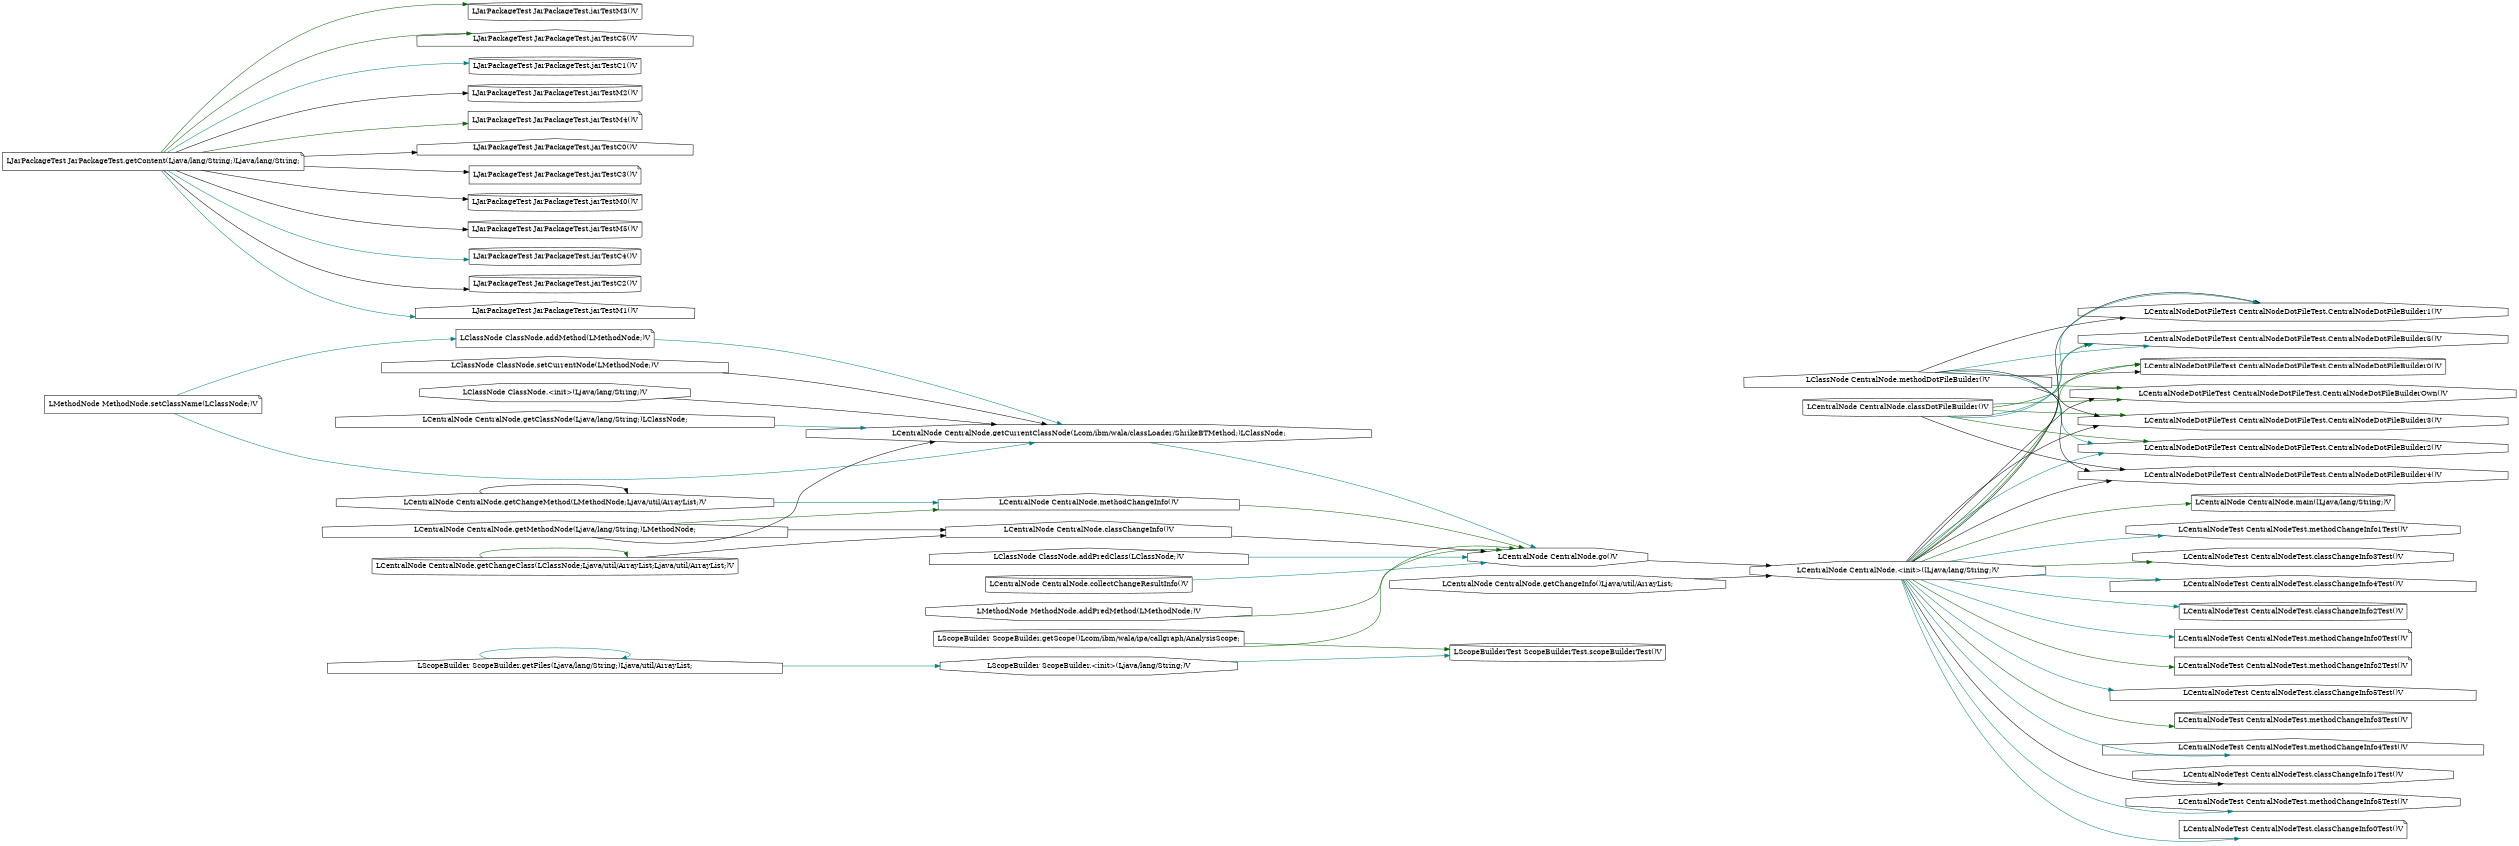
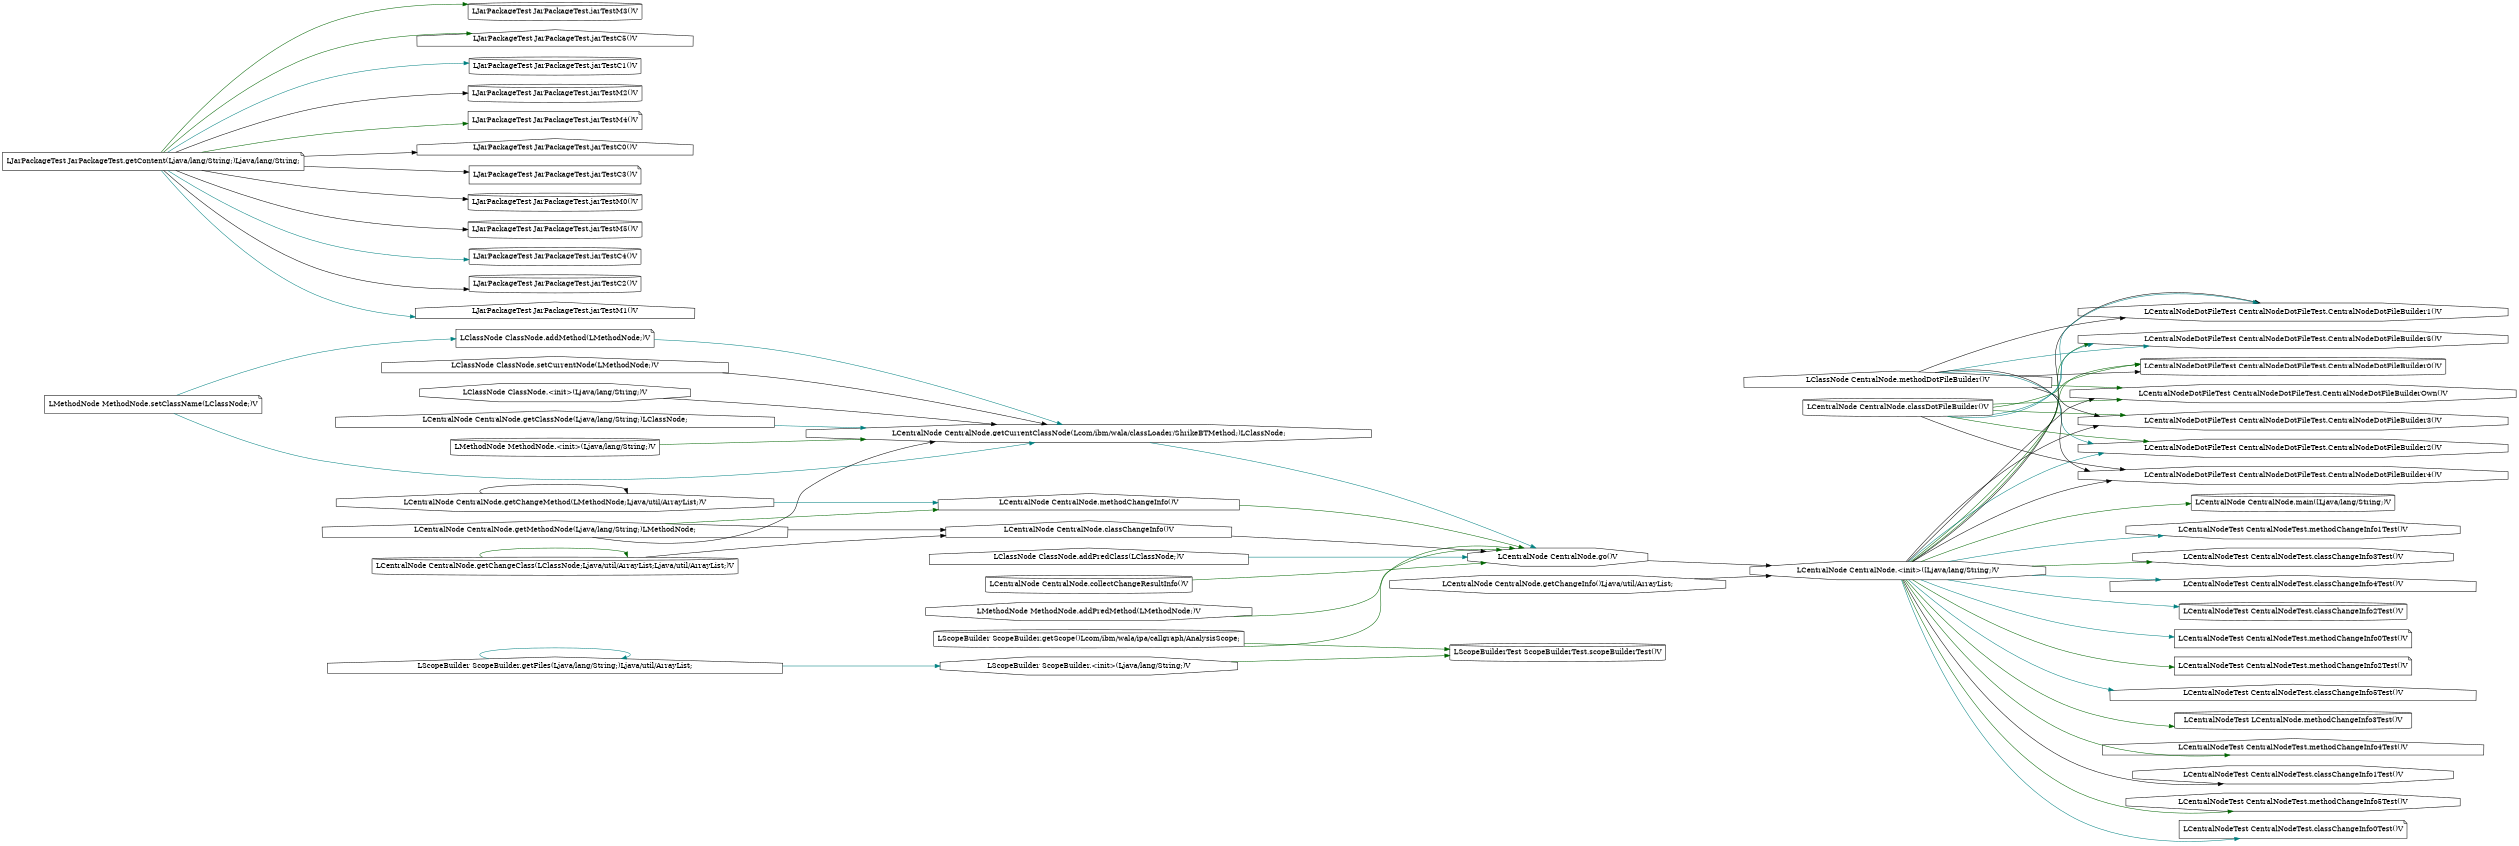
none -> (555, 447)
(1337, 573) -> (1337, 573)
(1338, 659) -> (1338, 659)
(2039, 717) -> (2039, 717)
(2293, 720) -> (2293, 720)
(2025, 757) -> (2025, 757)
